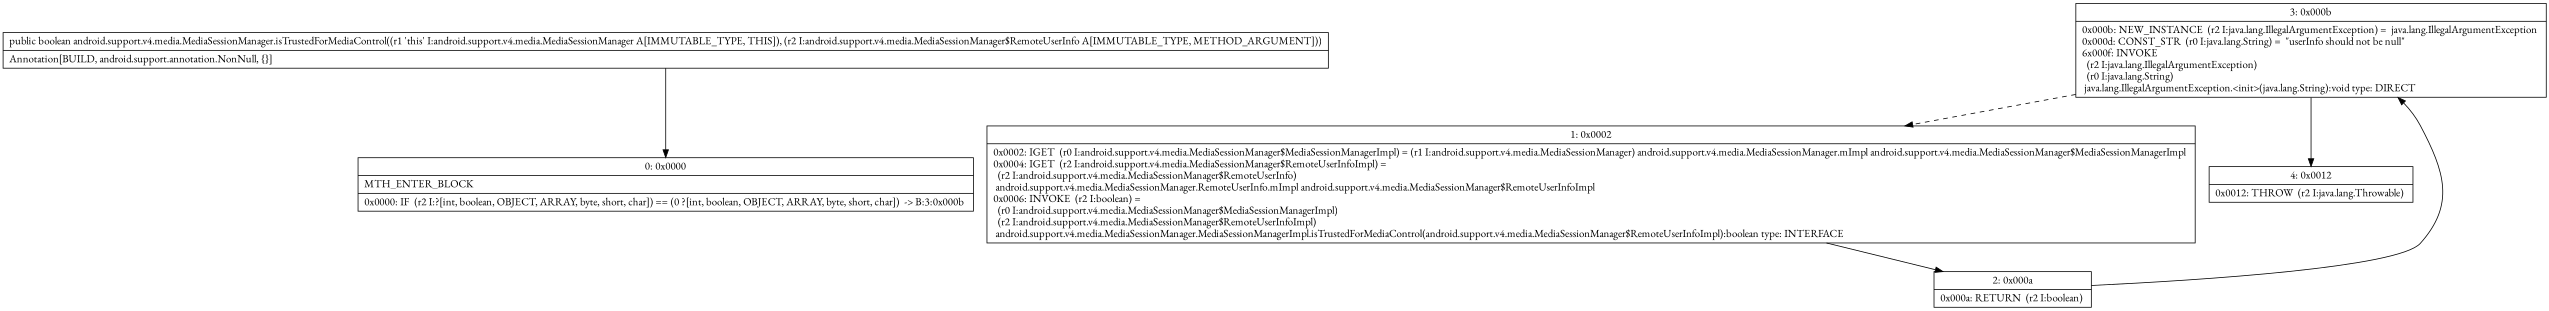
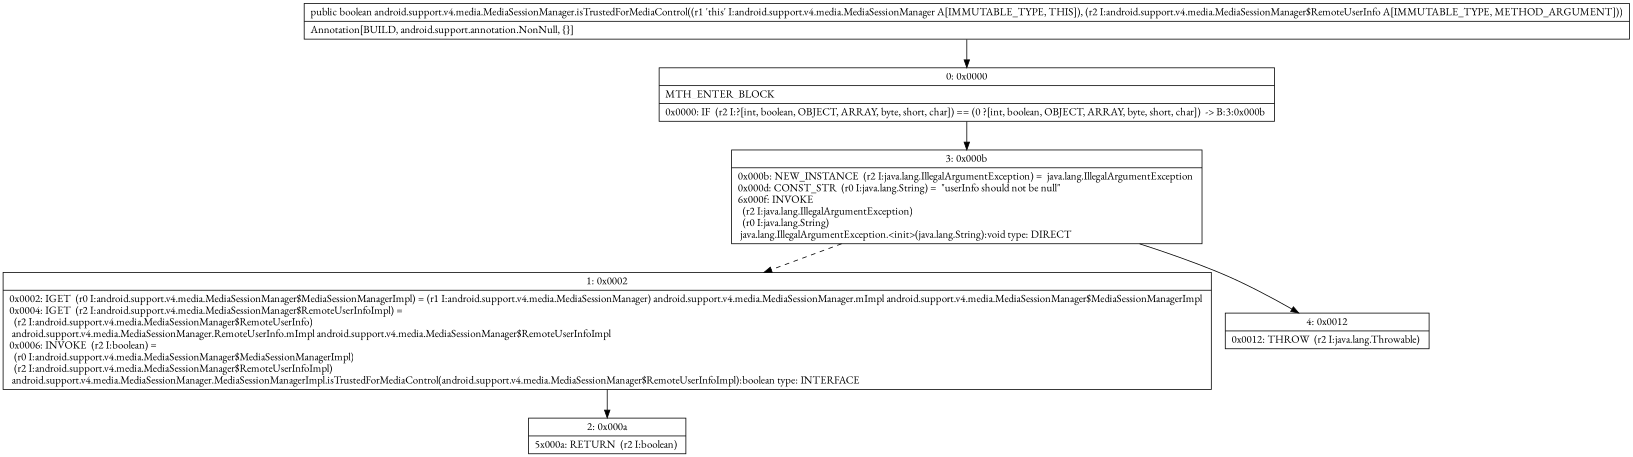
(2335, 266) -> (967, 132)
(2013, 298) -> (607, 444)
